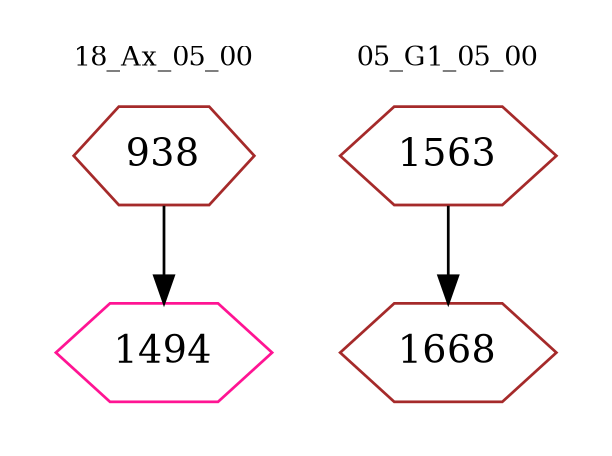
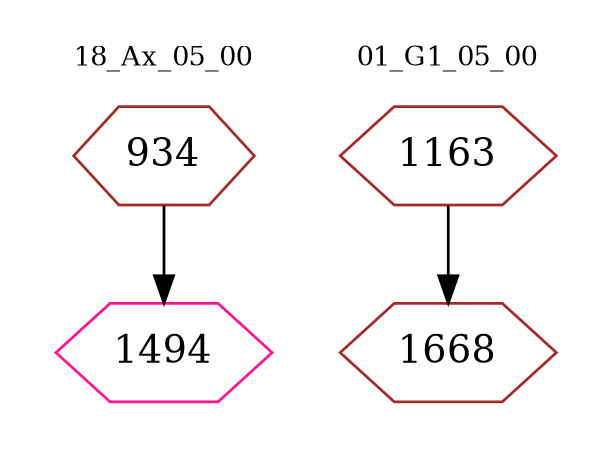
(448, 59) -> (448, 59)
(164, 156) -> (164, 156)
(448, 156) -> (448, 156)
